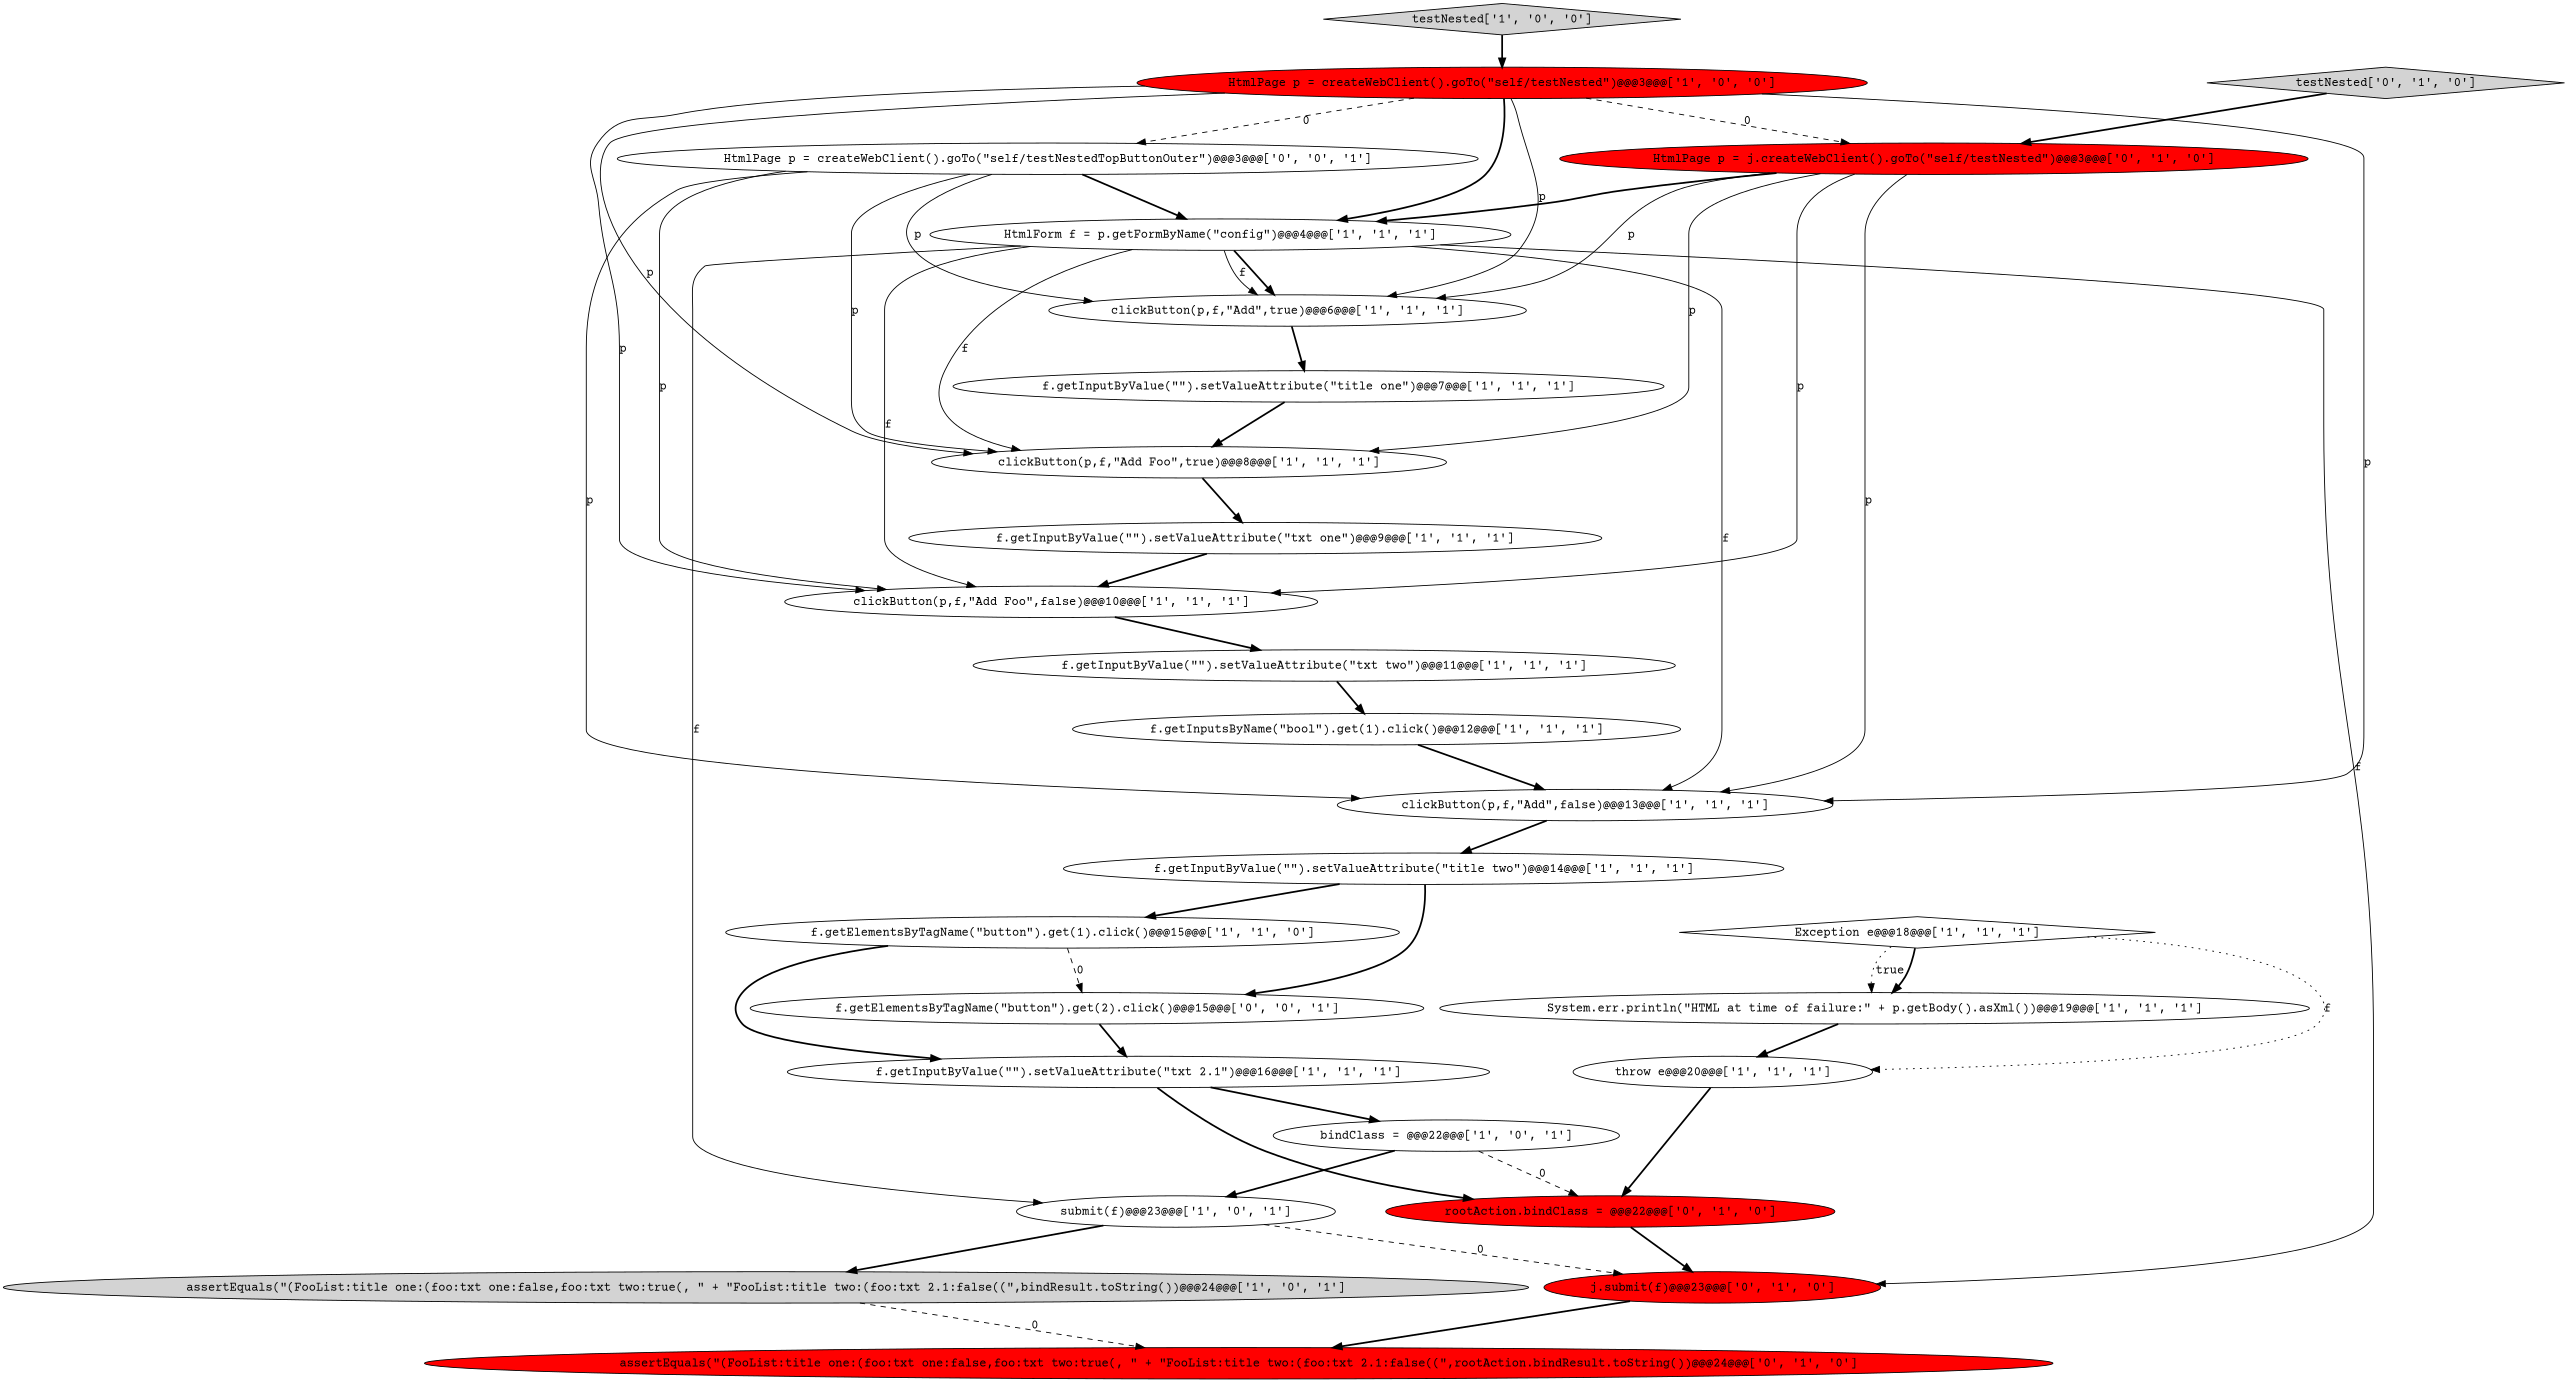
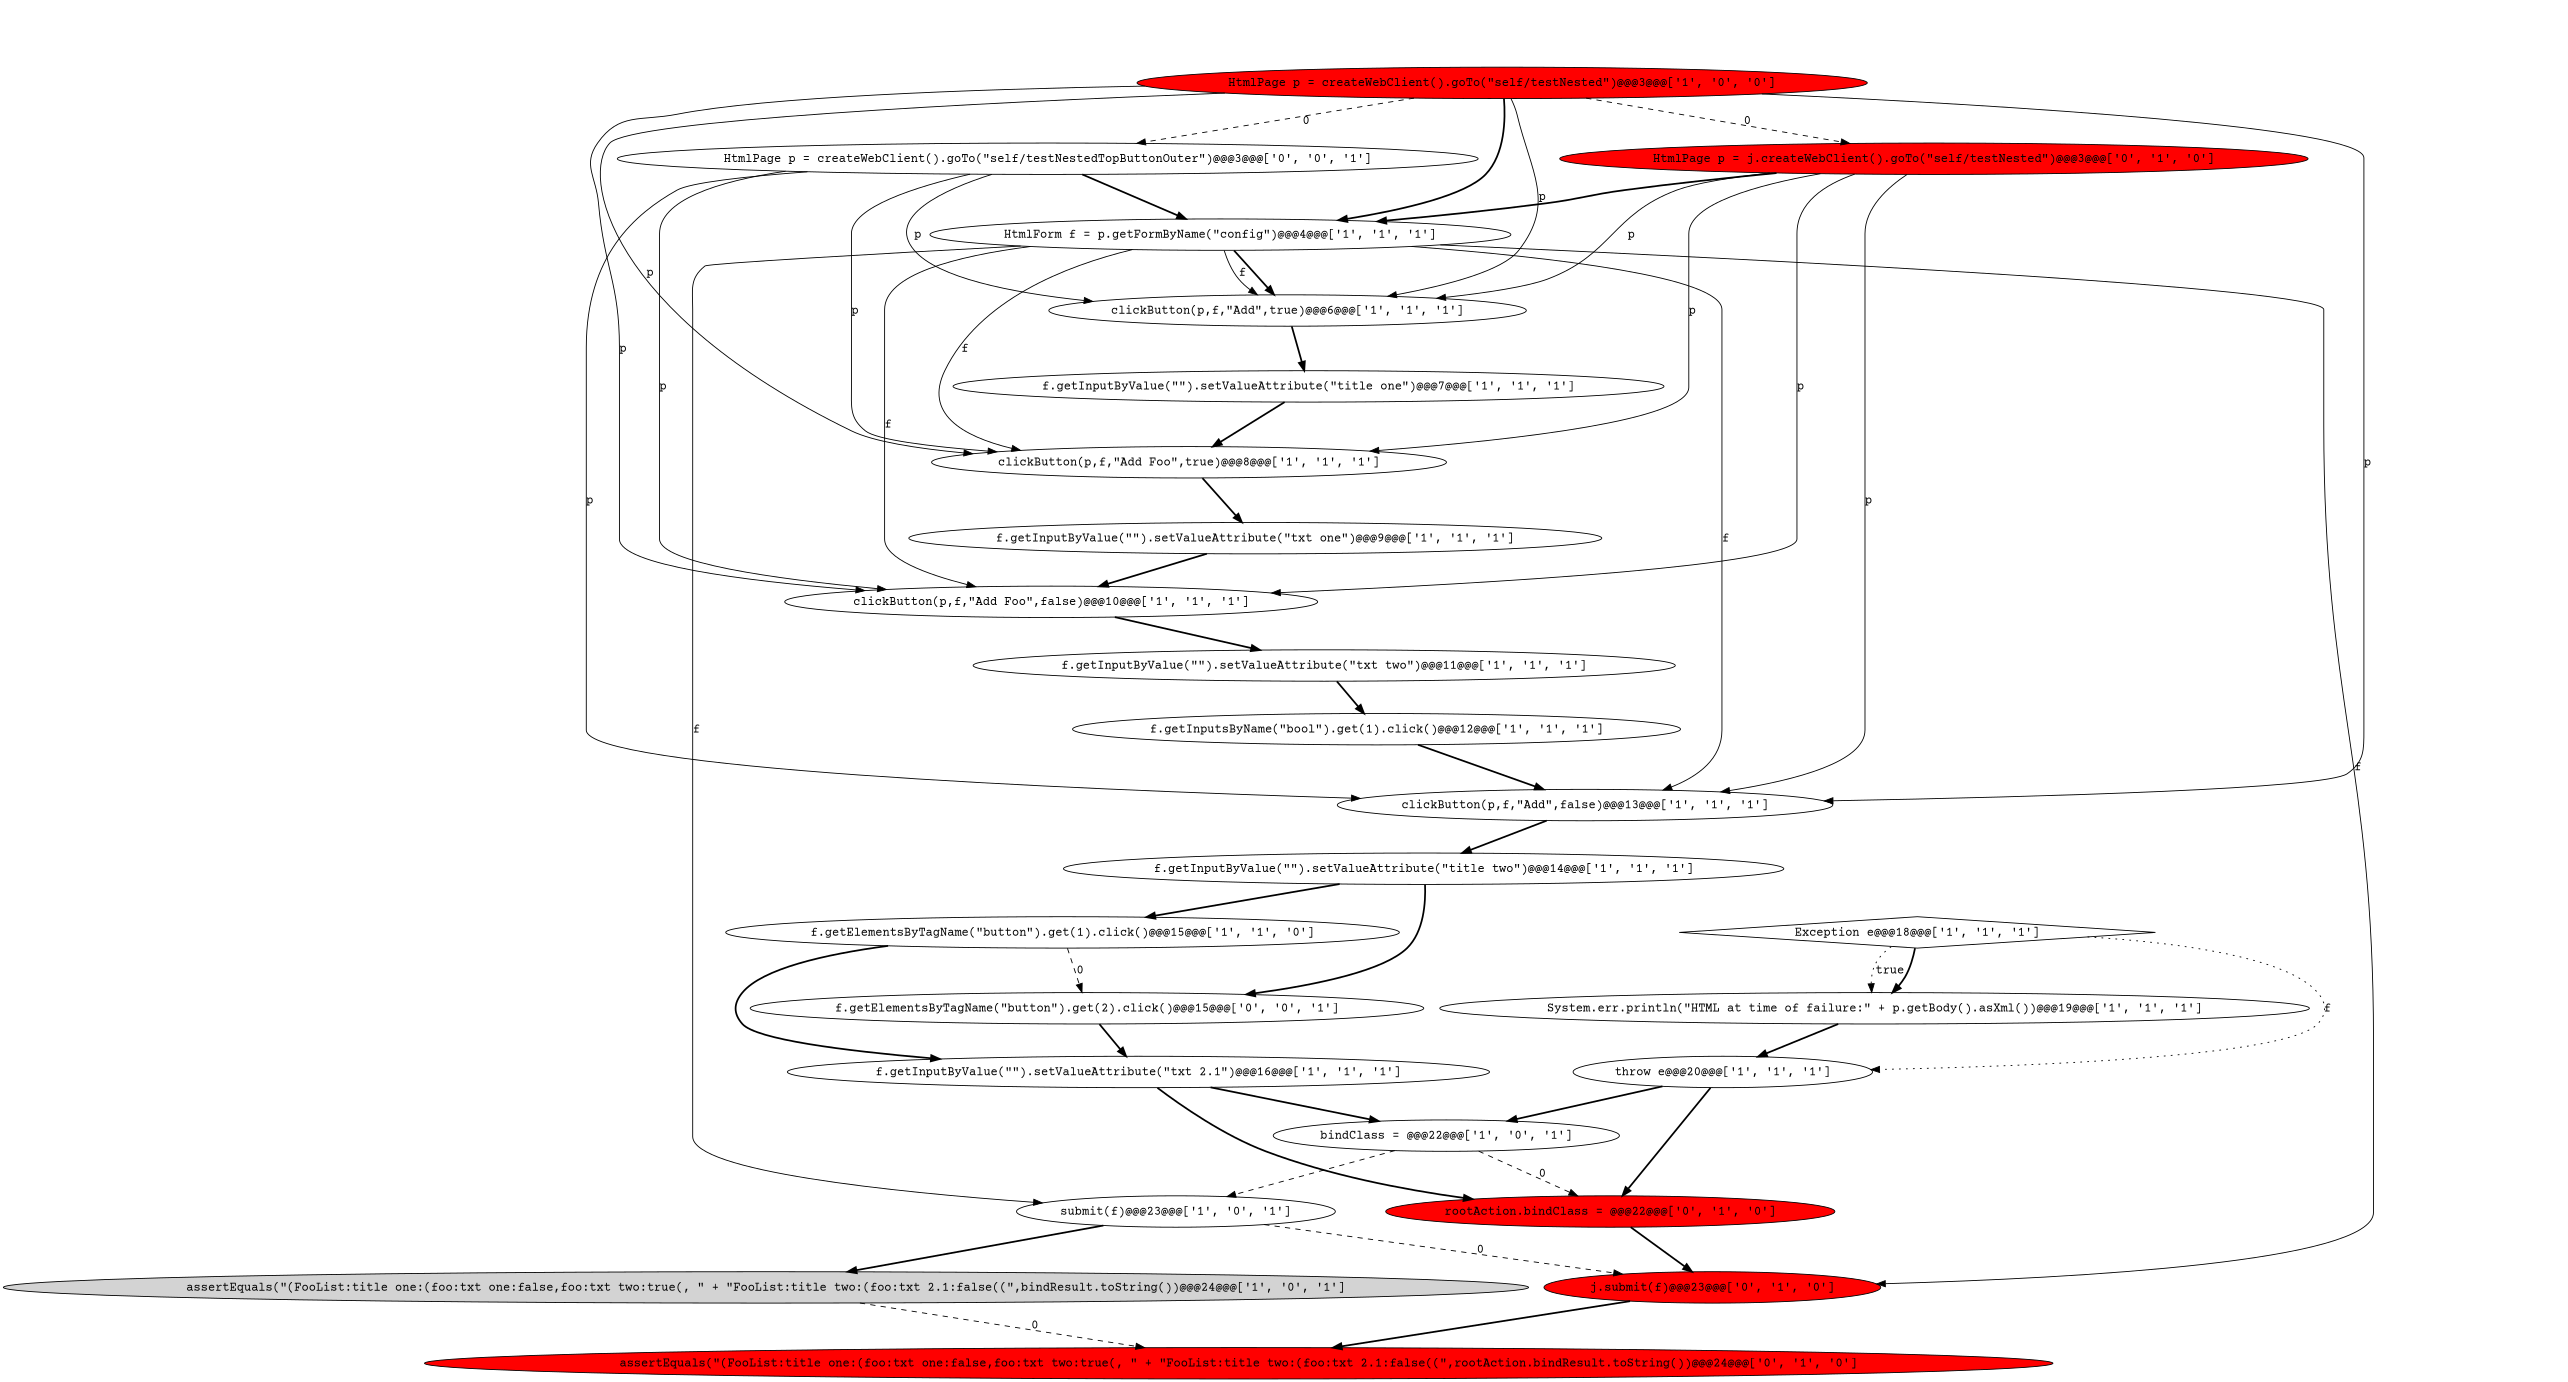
(1502, 19) -> none
(2386, 83) -> none
none -> (1589, 1103)
(1311, 1174) -> (1311, 1174)
